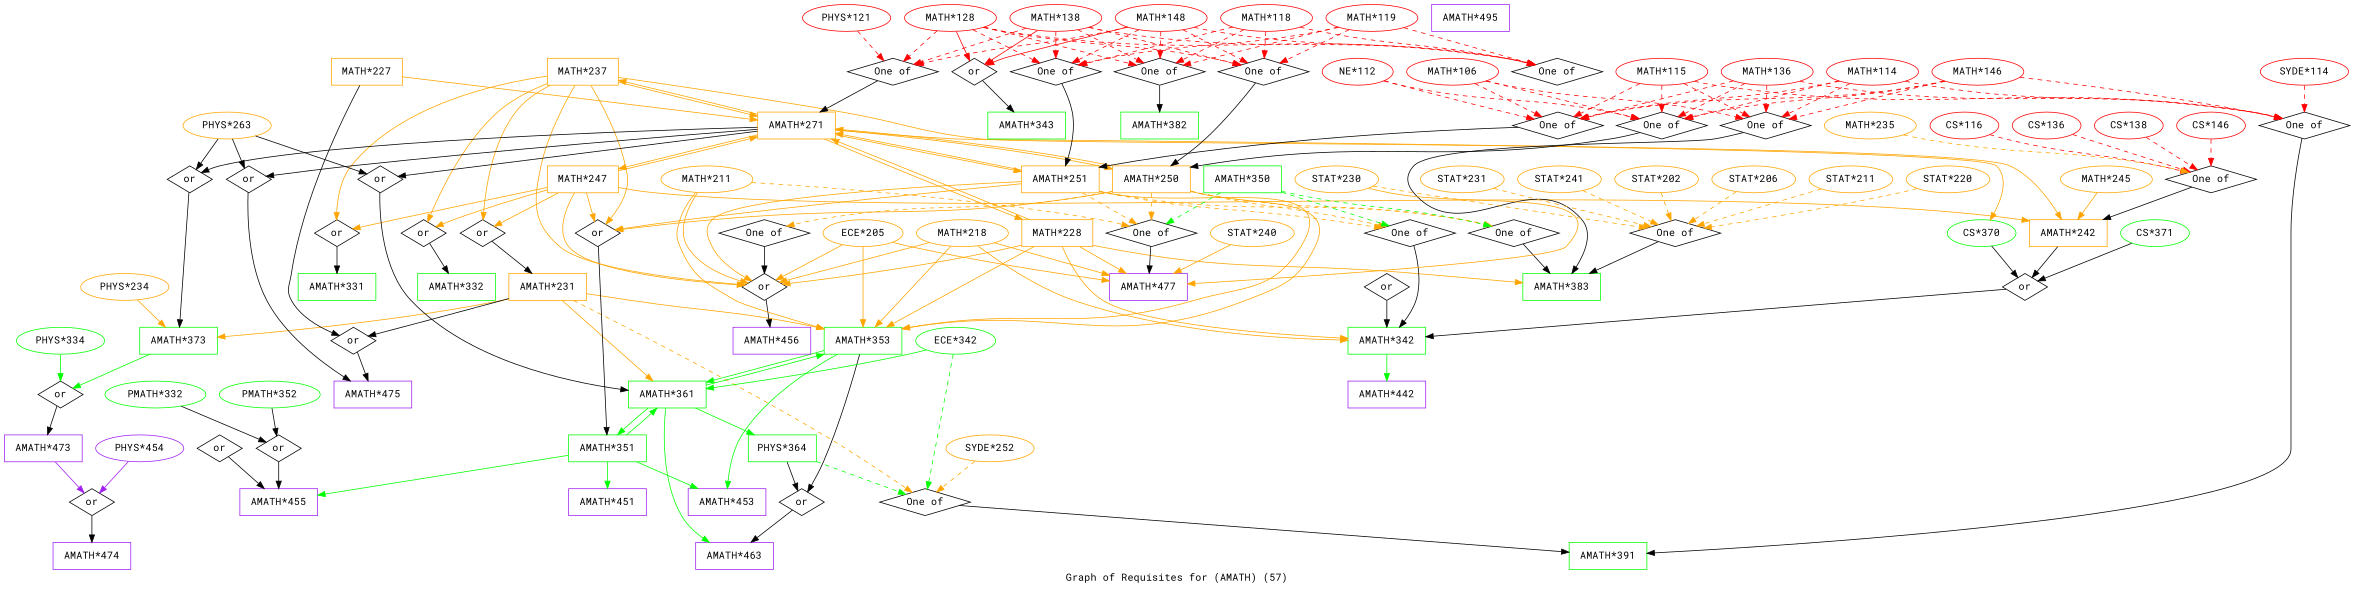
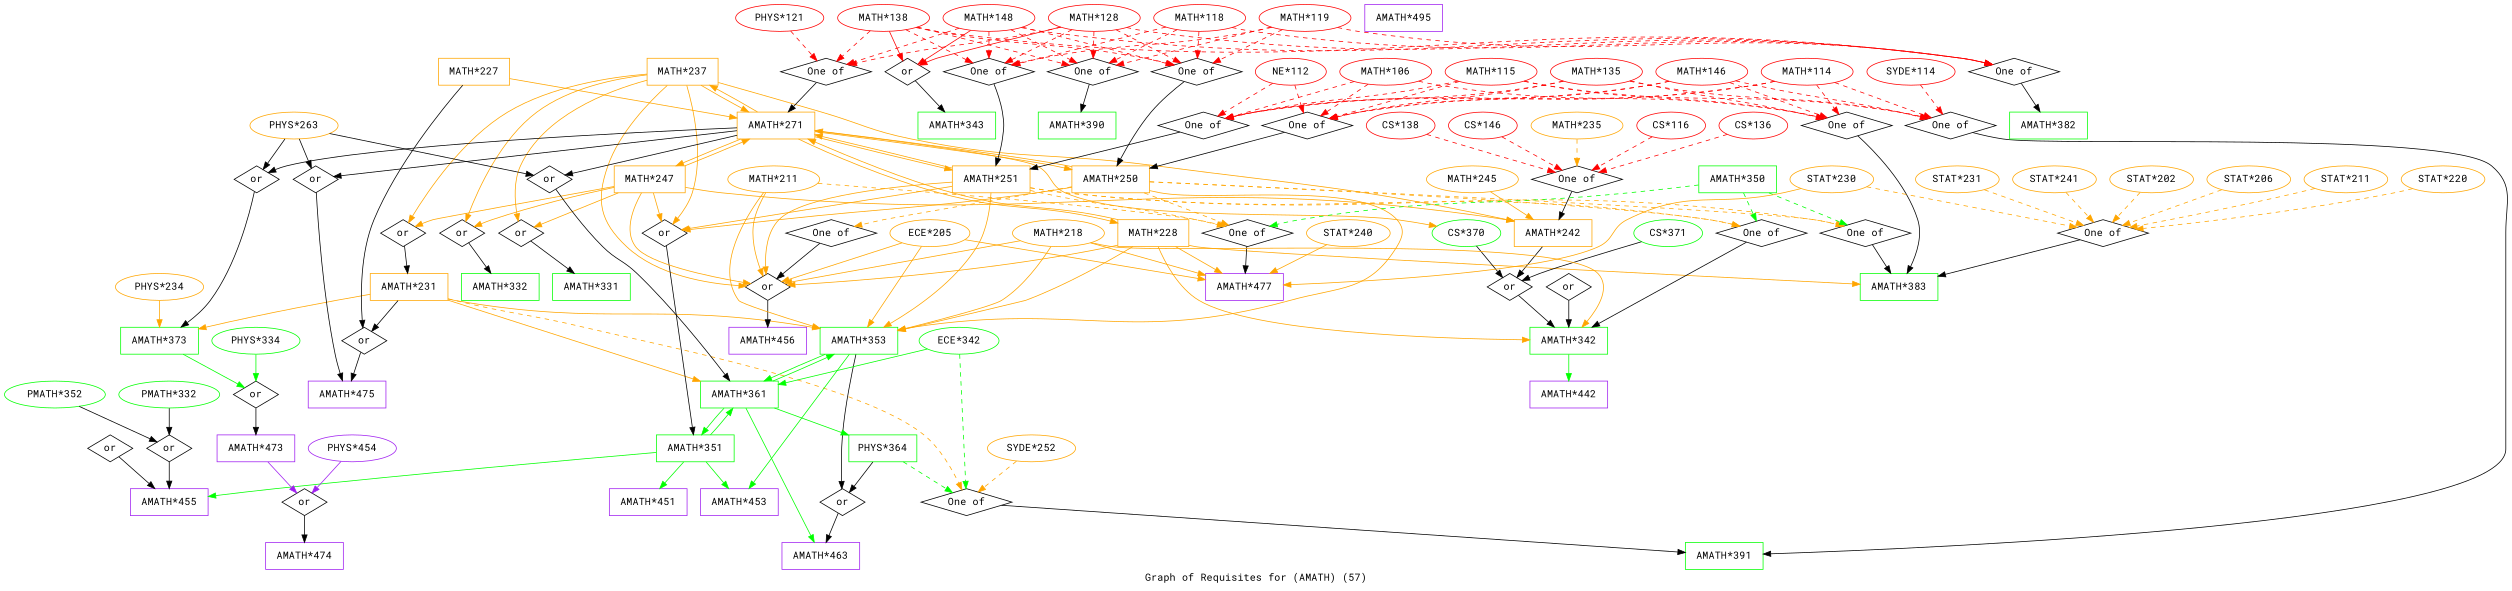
(1767, 72) -> (1596, 72)
none -> (1077, 126)
